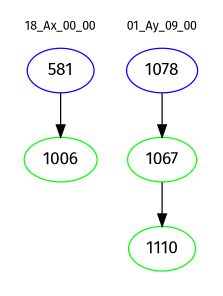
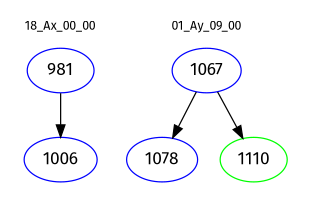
(61, 71) -> (61, 71)
(162, 109) -> (187, 109)
(61, 160) -> (61, 160)
(162, 160) -> (207, 71)
